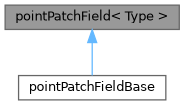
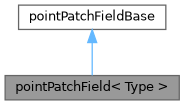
(92, 59) -> (92, 59)
